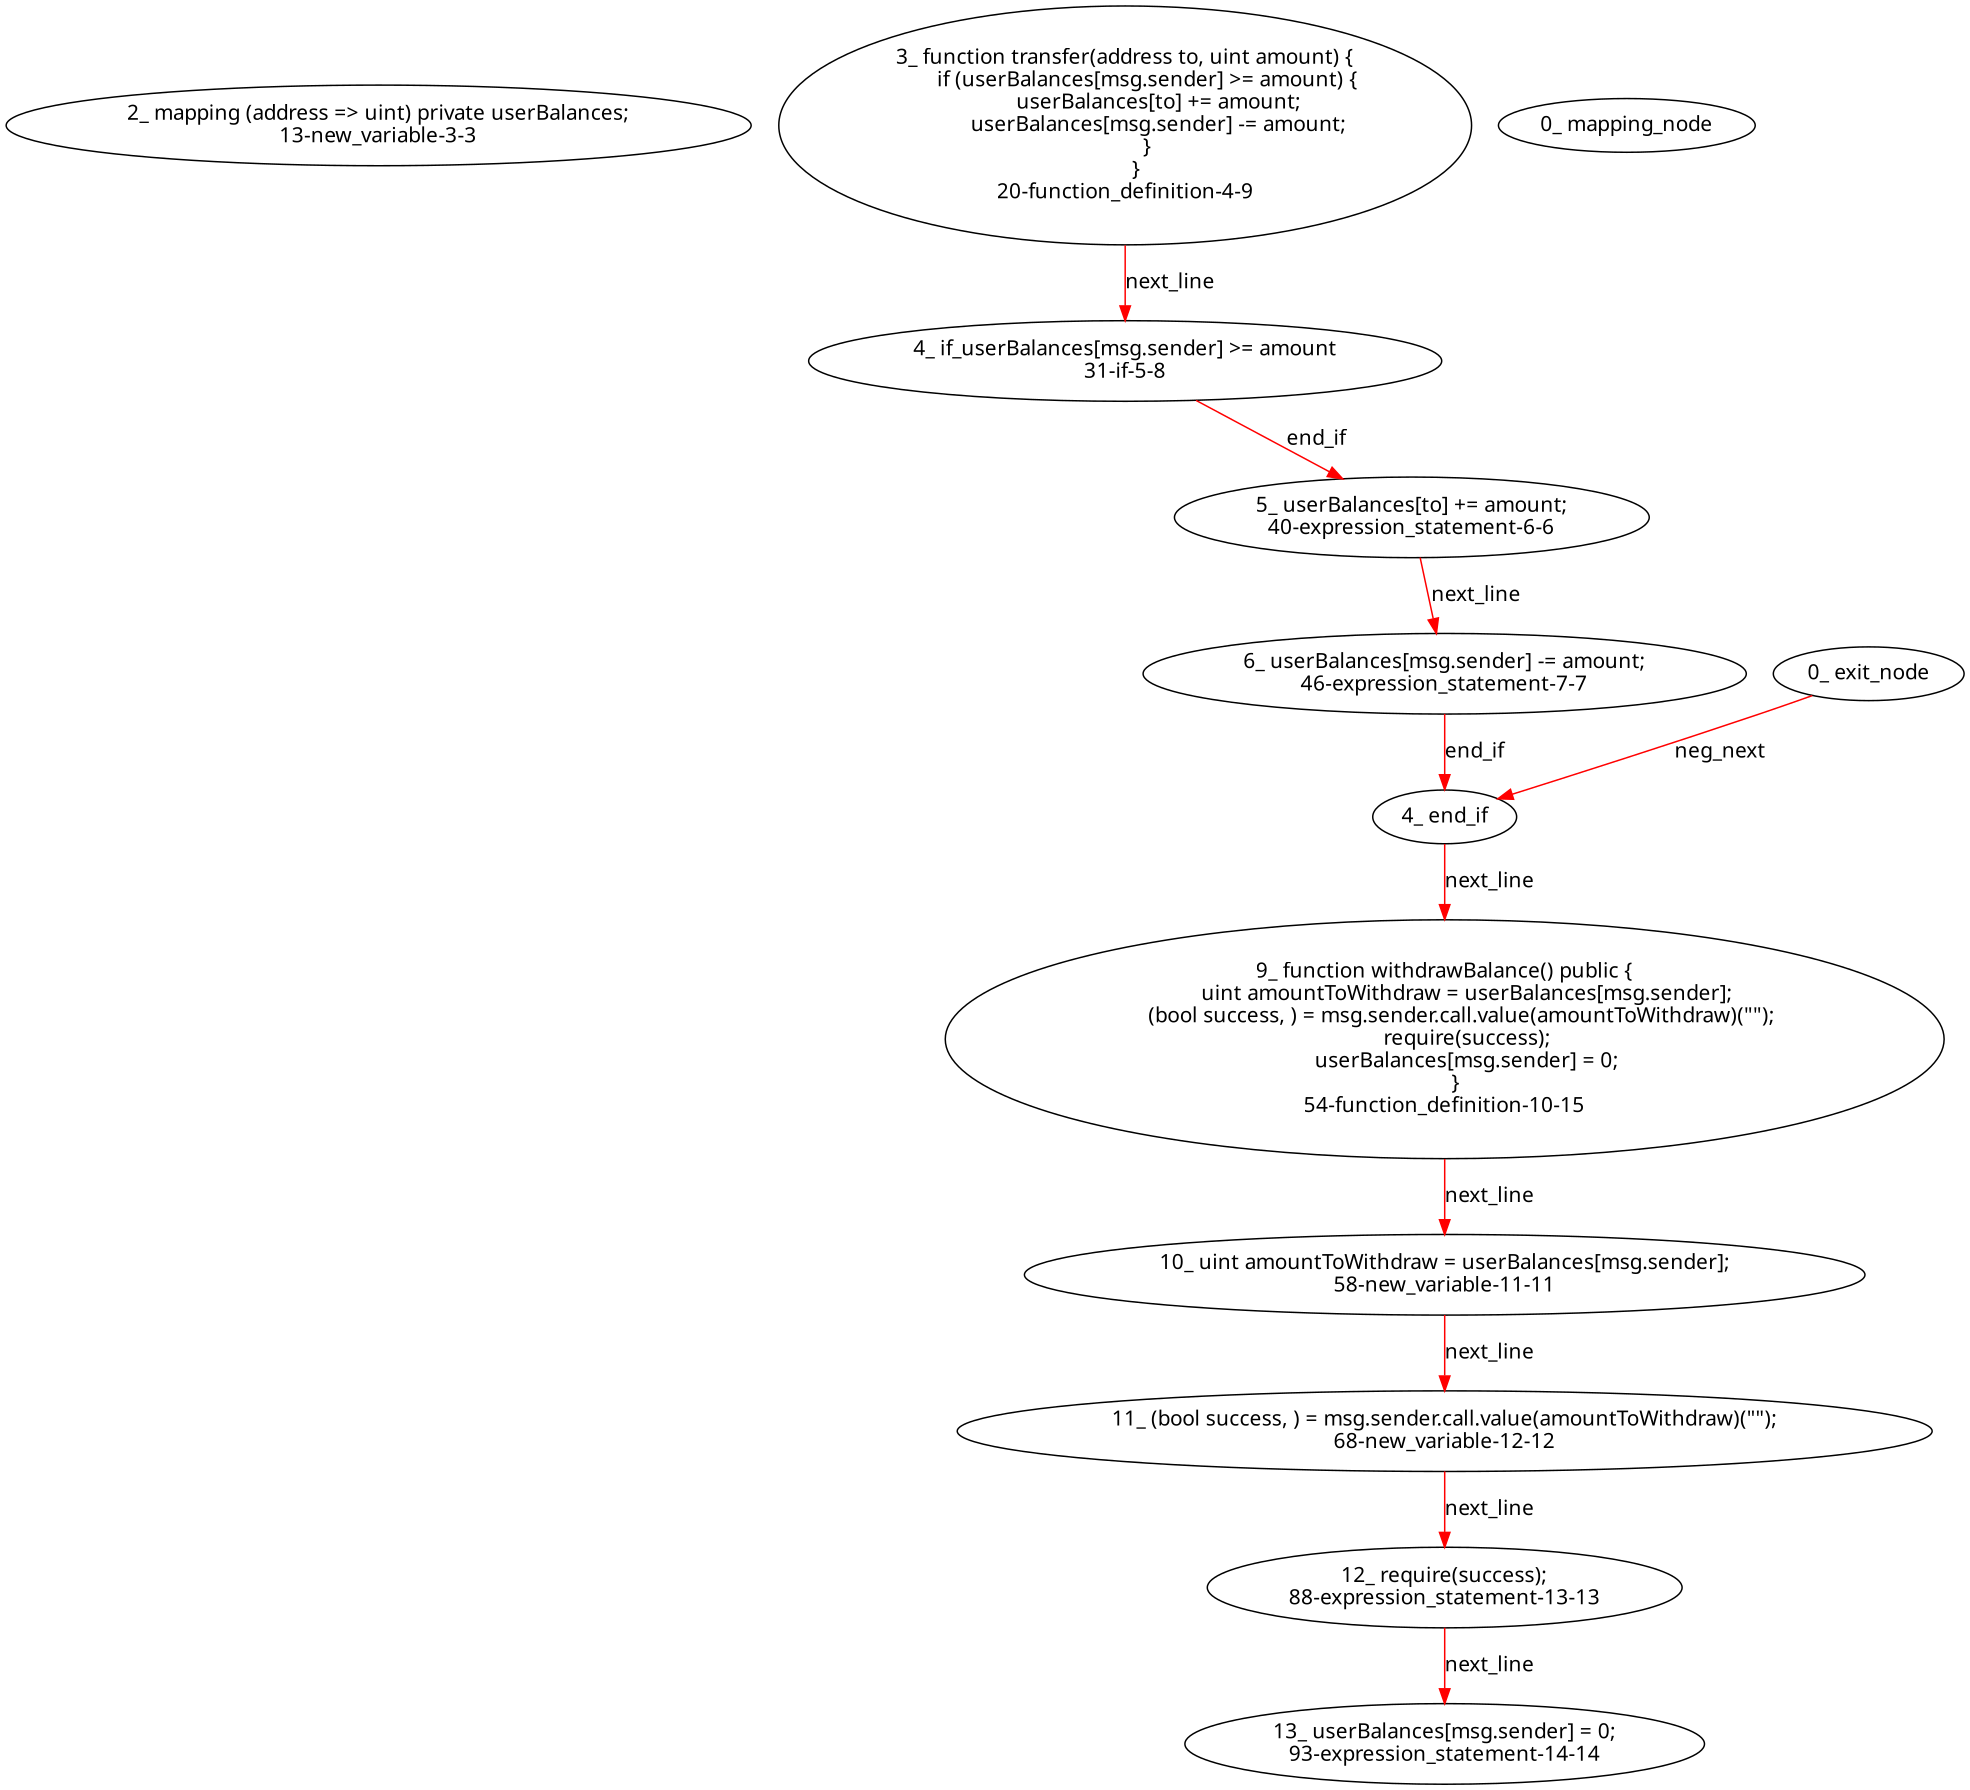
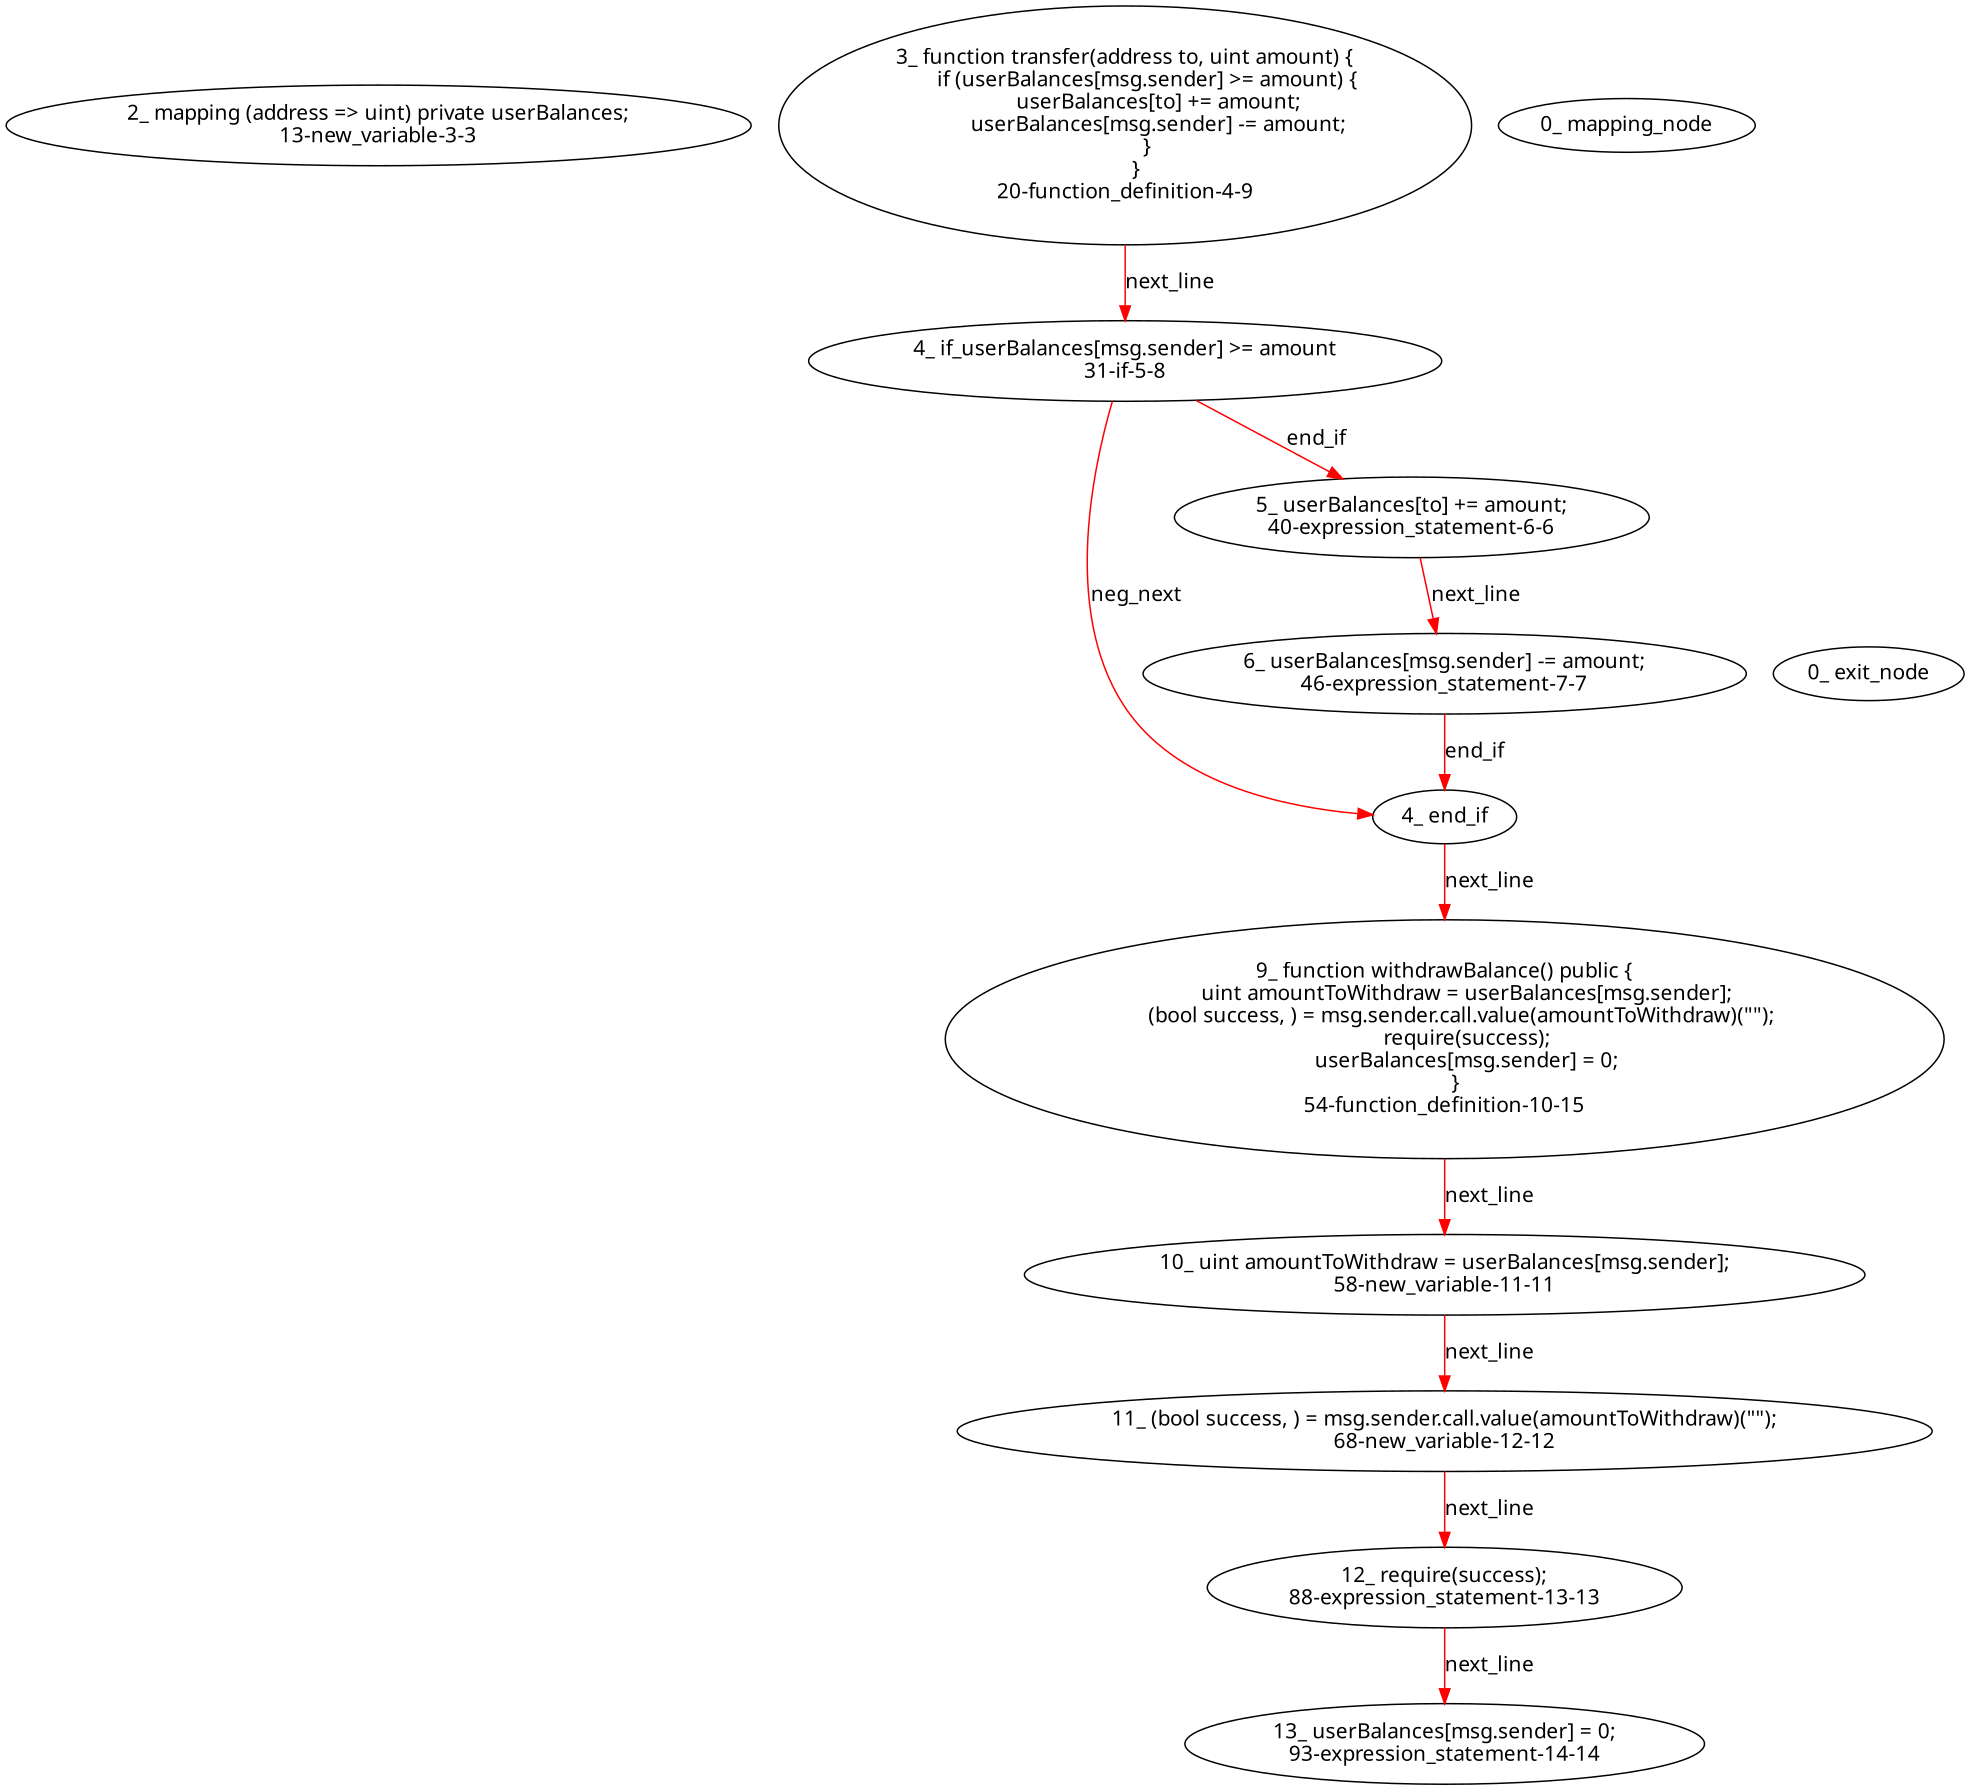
(1663, 746) -> (1113, 685)
